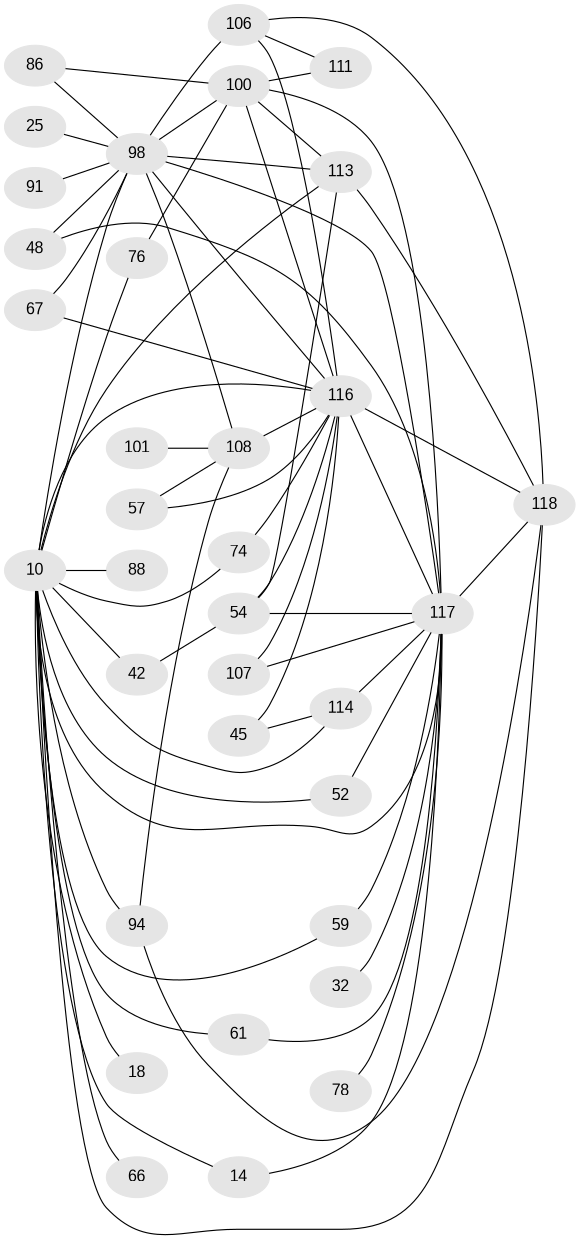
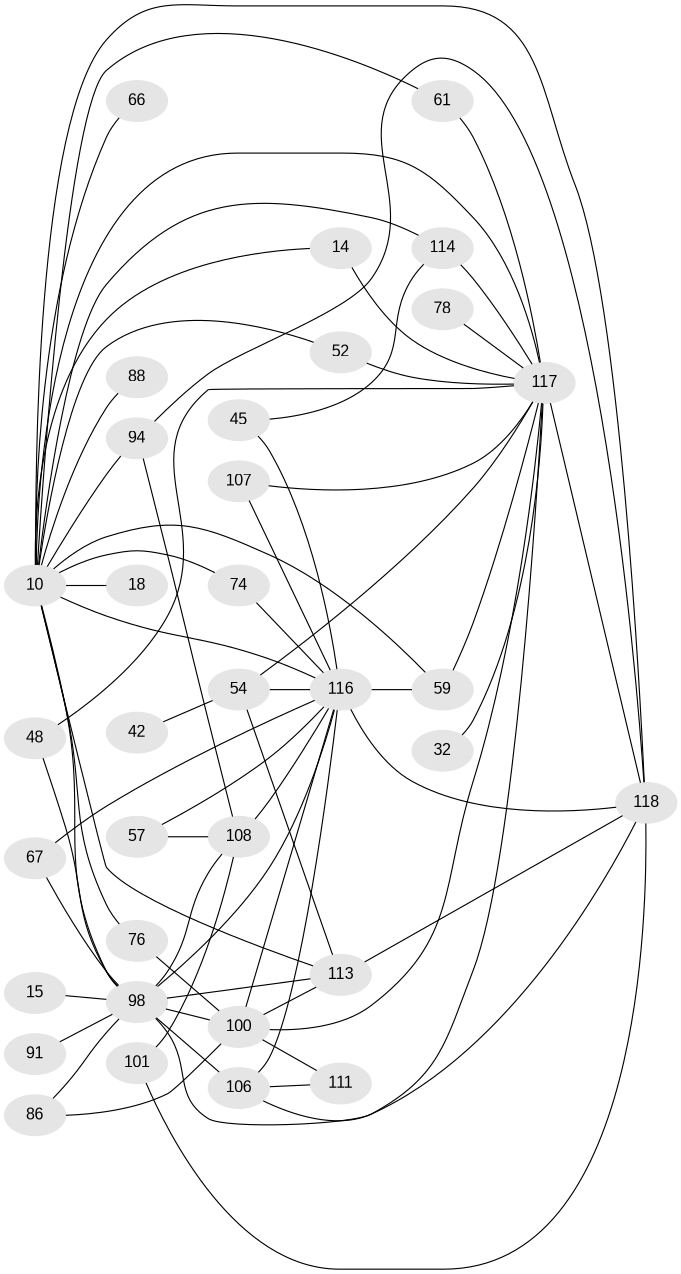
(35, 127) -> (35, 993)
(392, 505) -> (392, 690)
(86, 623) -> none
none -> (515, 1249)
